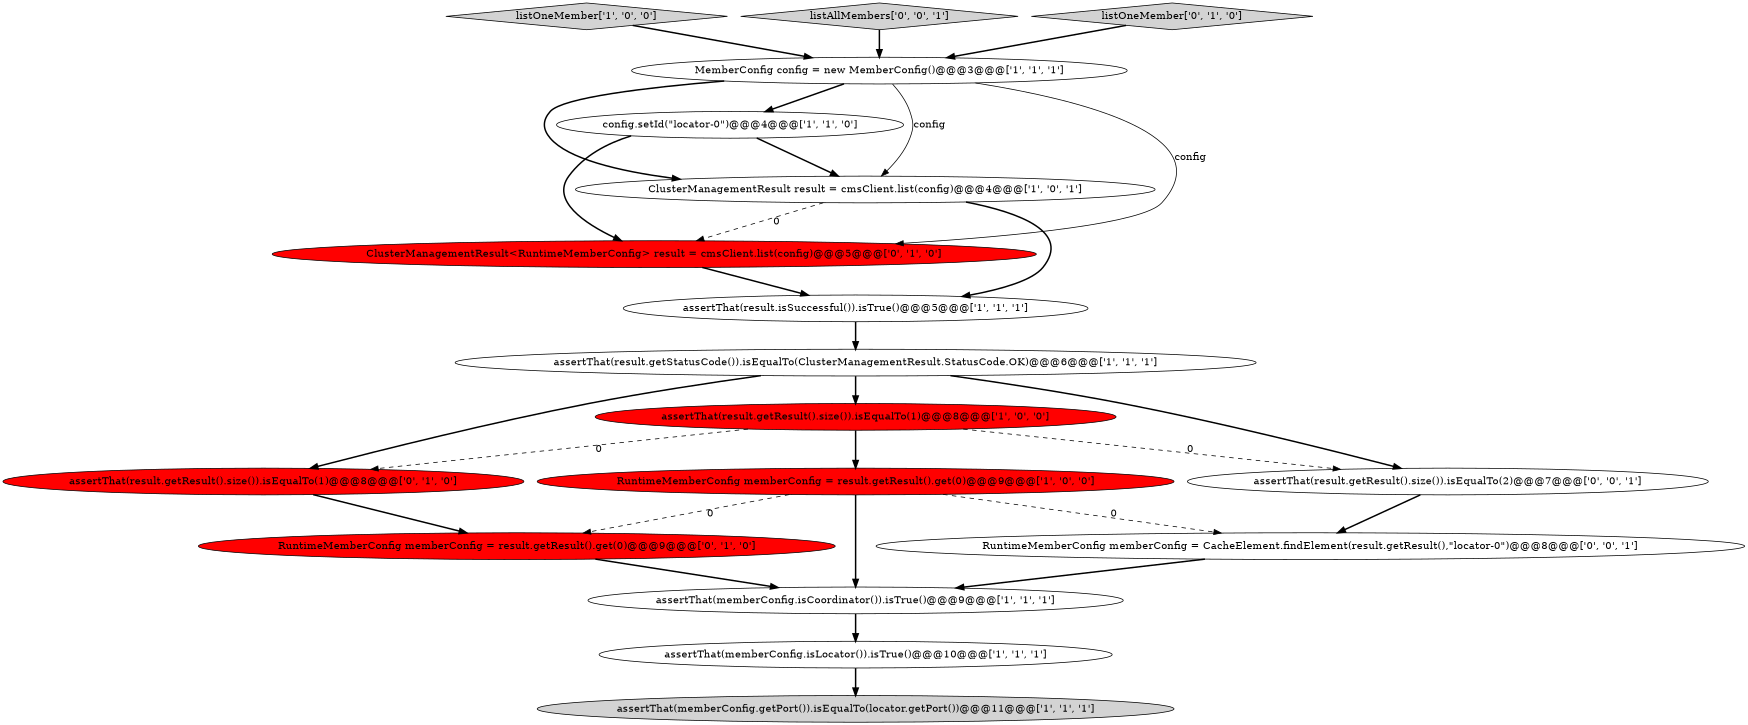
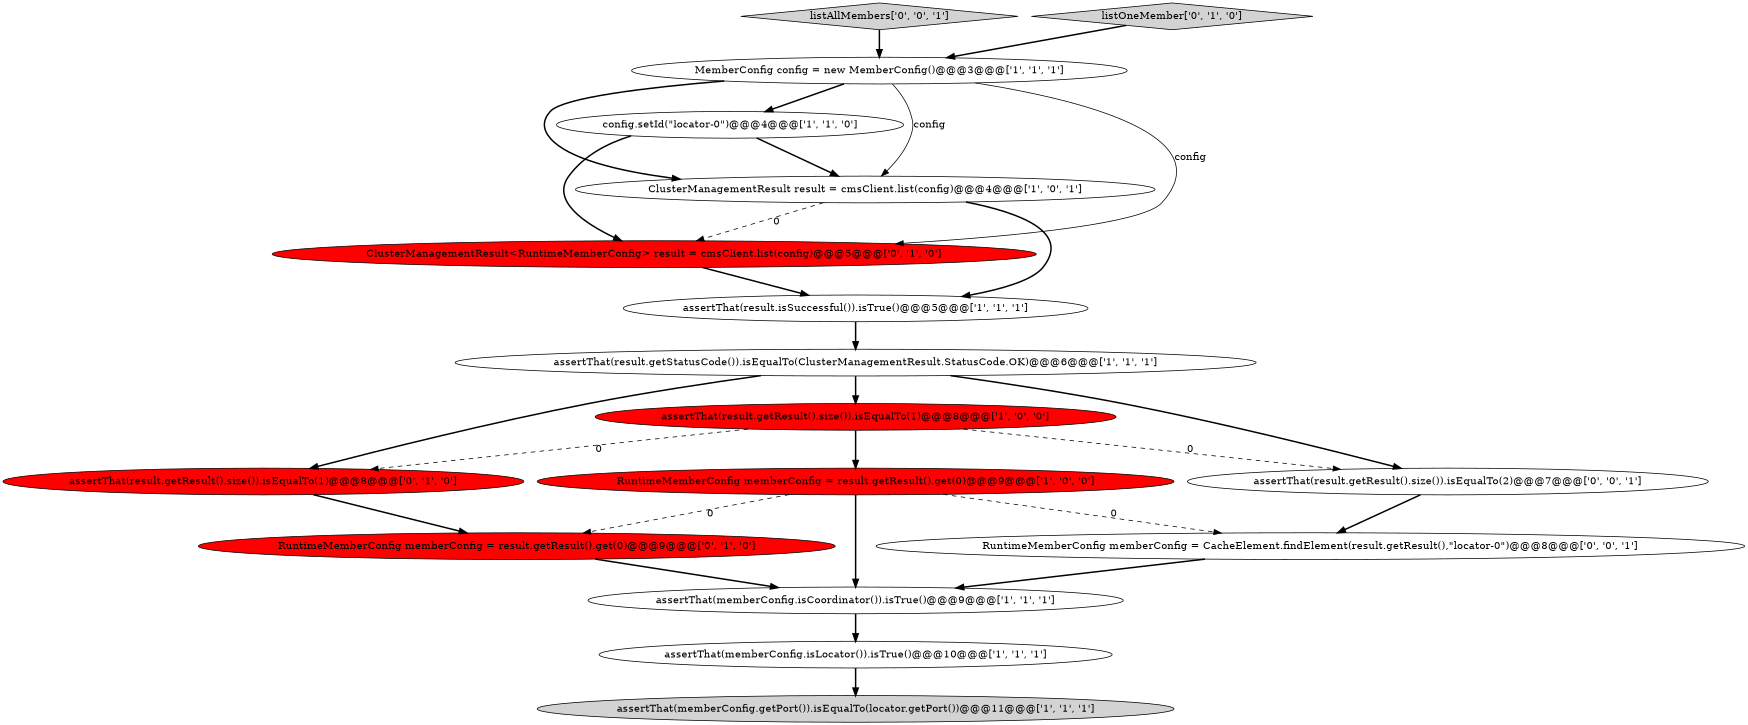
(587, 16) -> none
